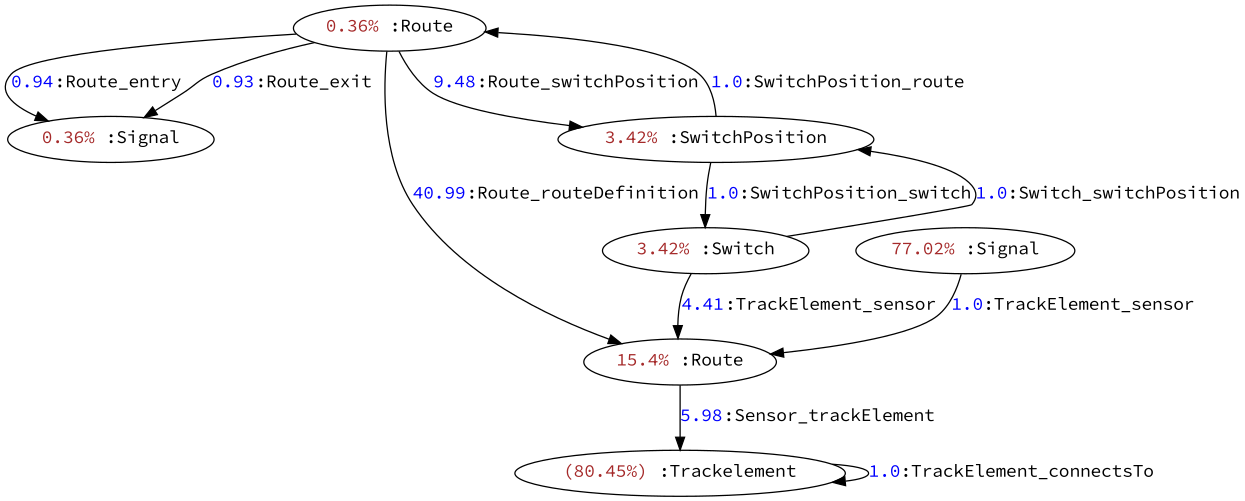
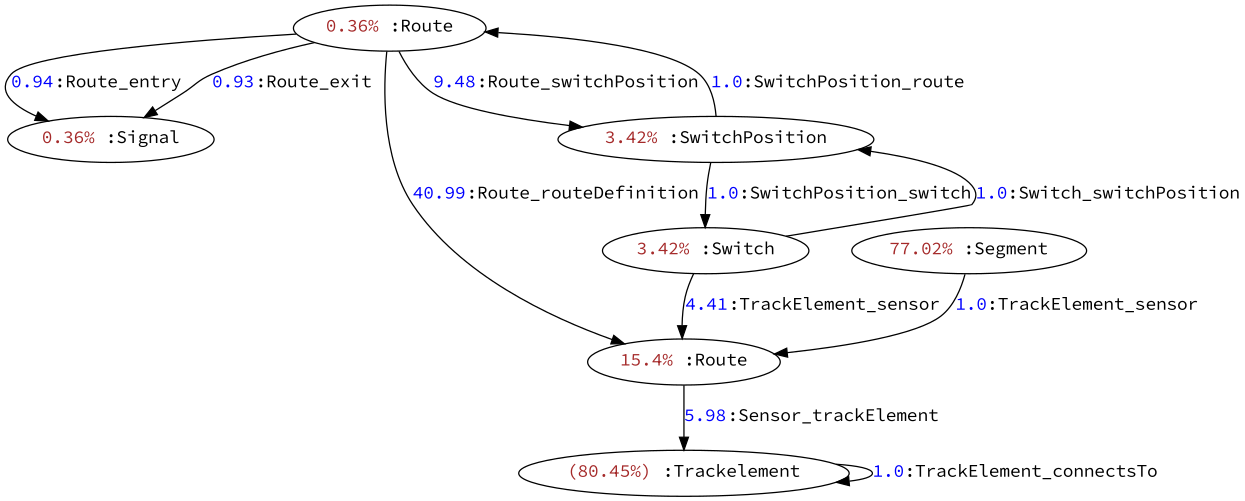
(1002, 249) -> (1006, 249)
